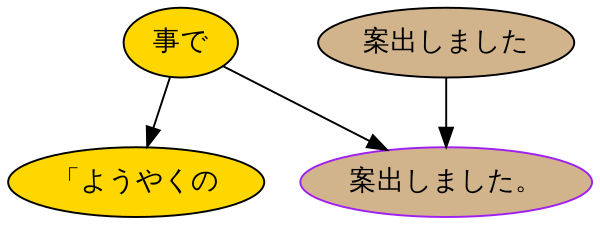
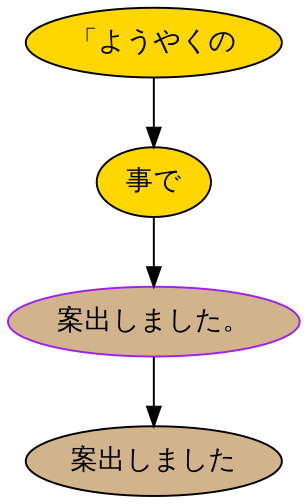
(162, 103) -> (154, 103)
(446, 103) -> (154, 382)
